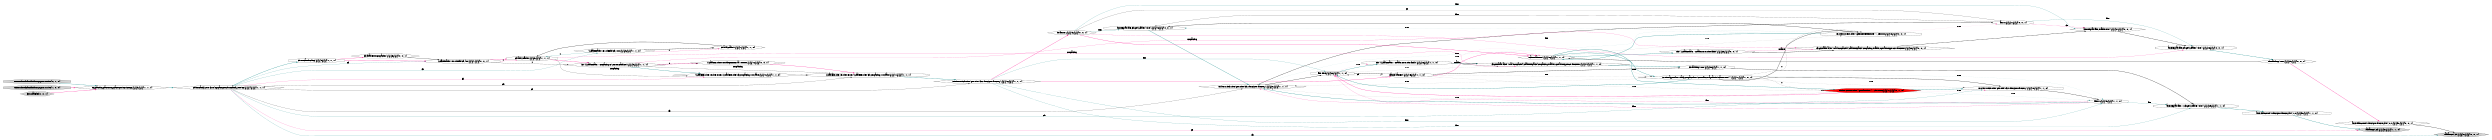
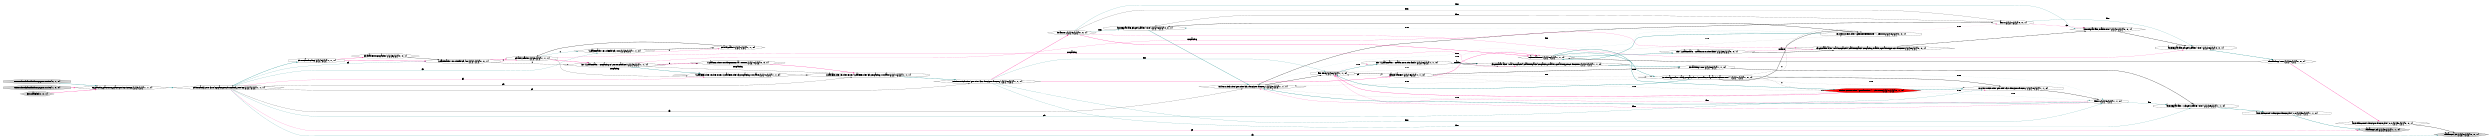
(1407, 9) -> (1407, 9)
(568, 54) -> (559, 53)
